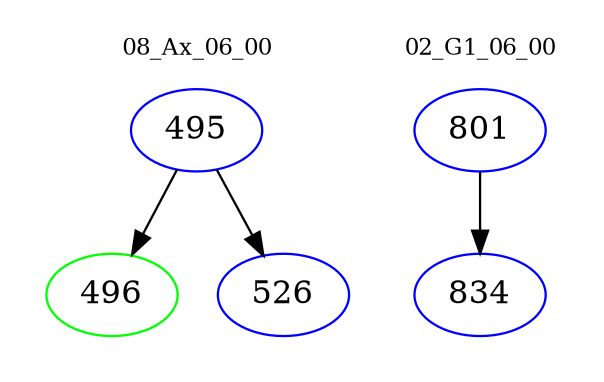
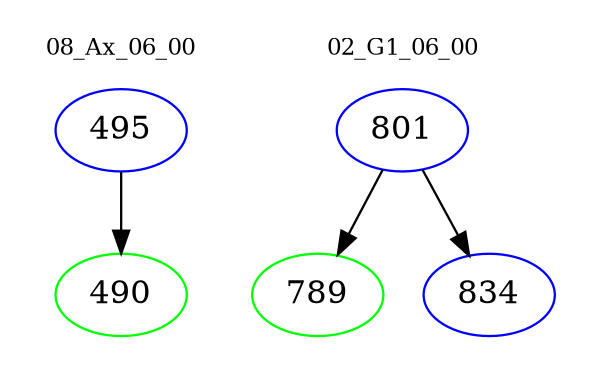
(112, 295) -> (121, 295)
(283, 295) -> none
none -> (318, 295)
